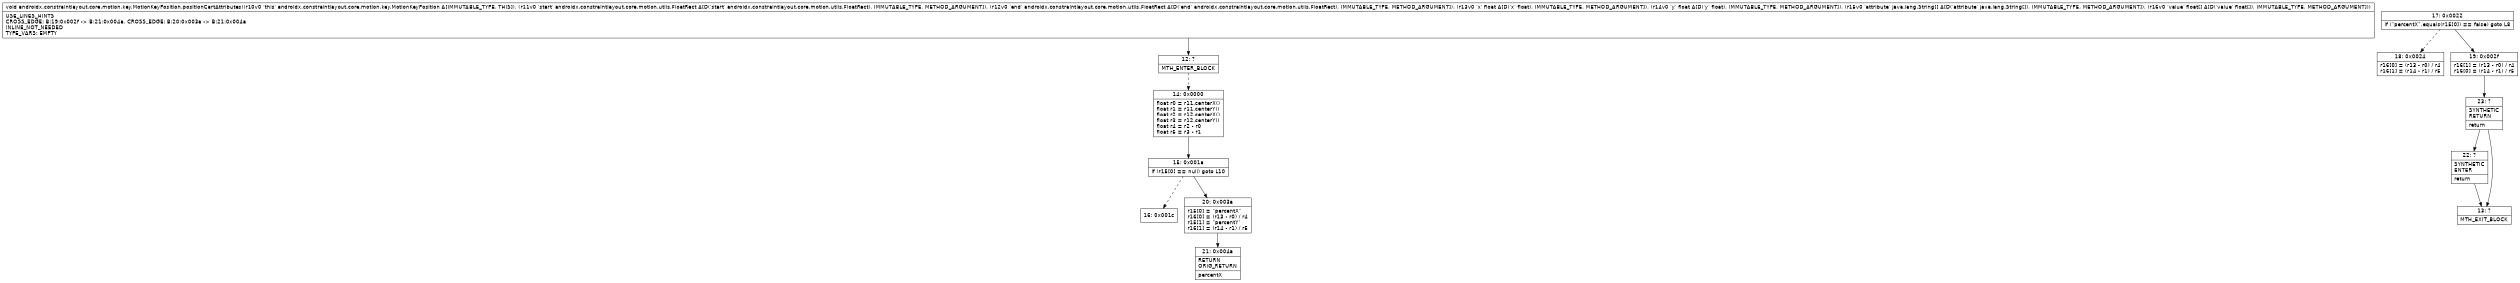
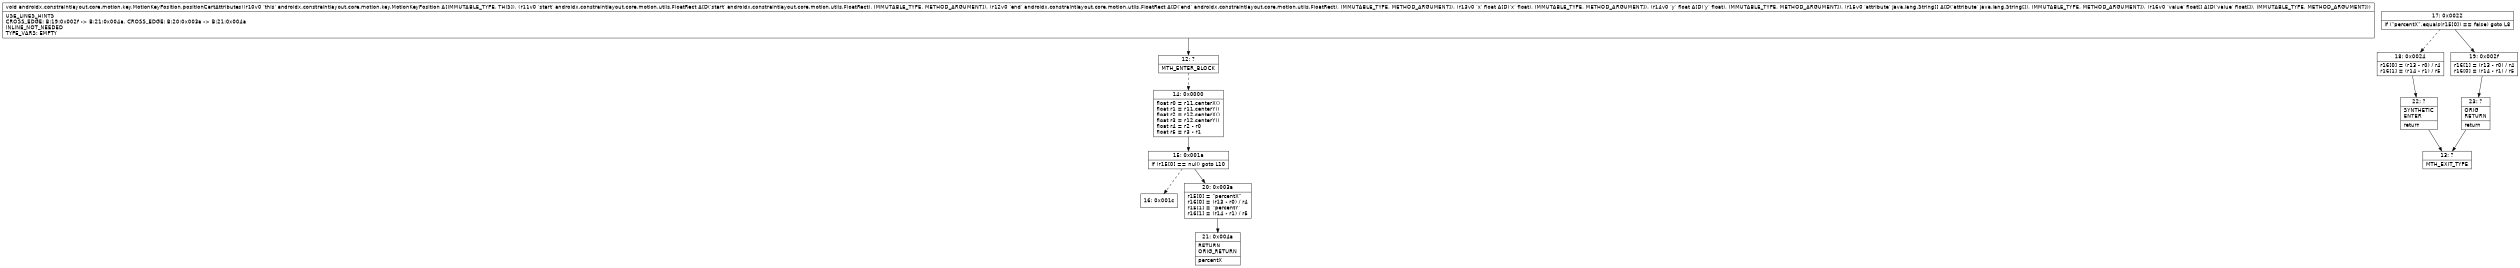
(2484, 110) -> (2472, 110)
(2477, 139) -> (2414, 85)
(2484, 220) -> (2447, 164)
